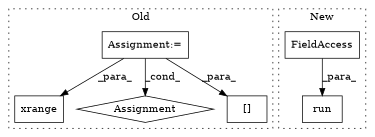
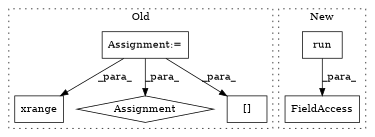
(322, 73) -> (322, 73)
(163, 77) -> (162, 77)
